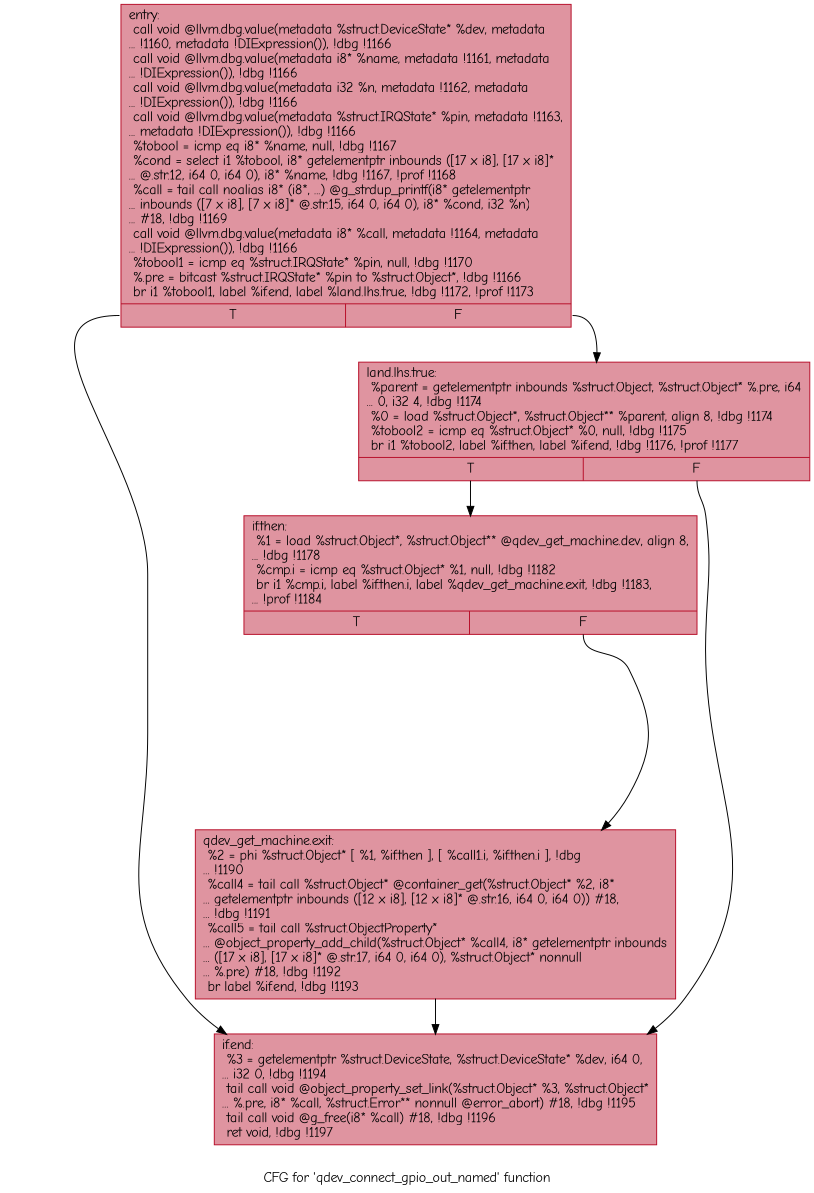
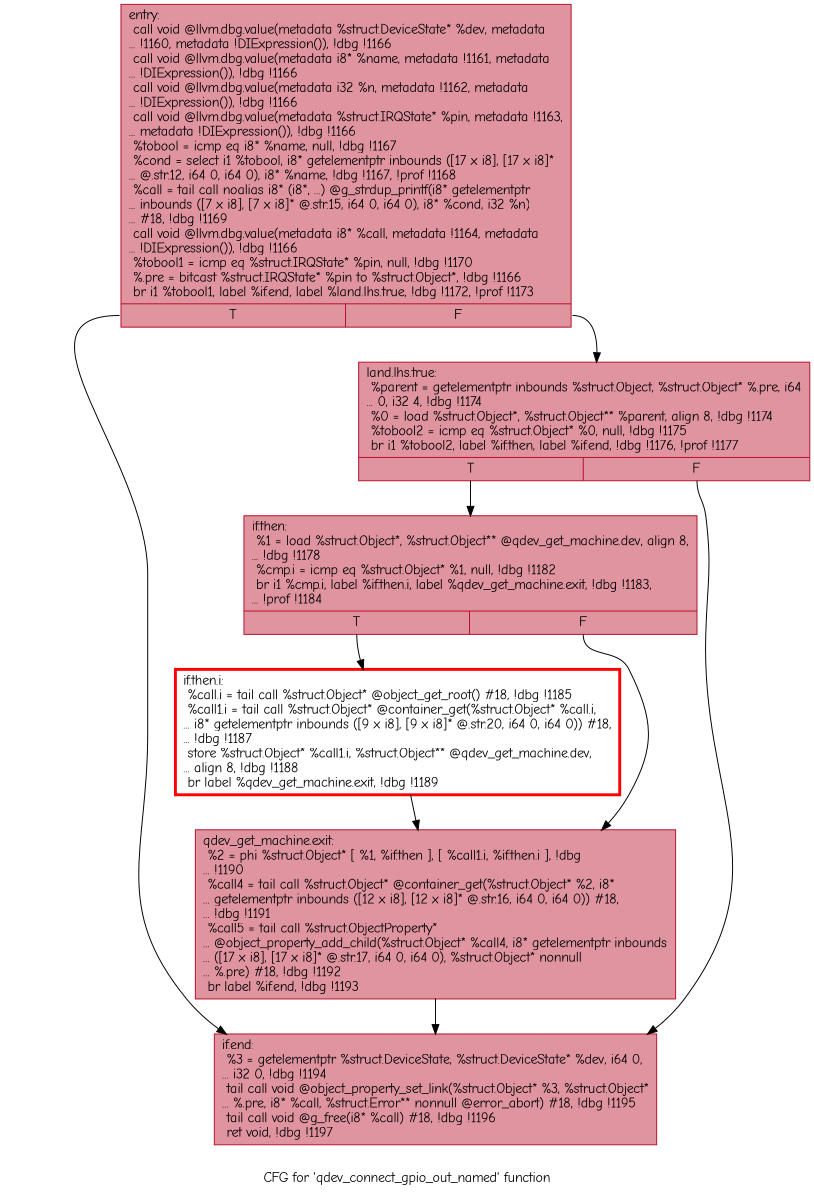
none -> (398, 732)
